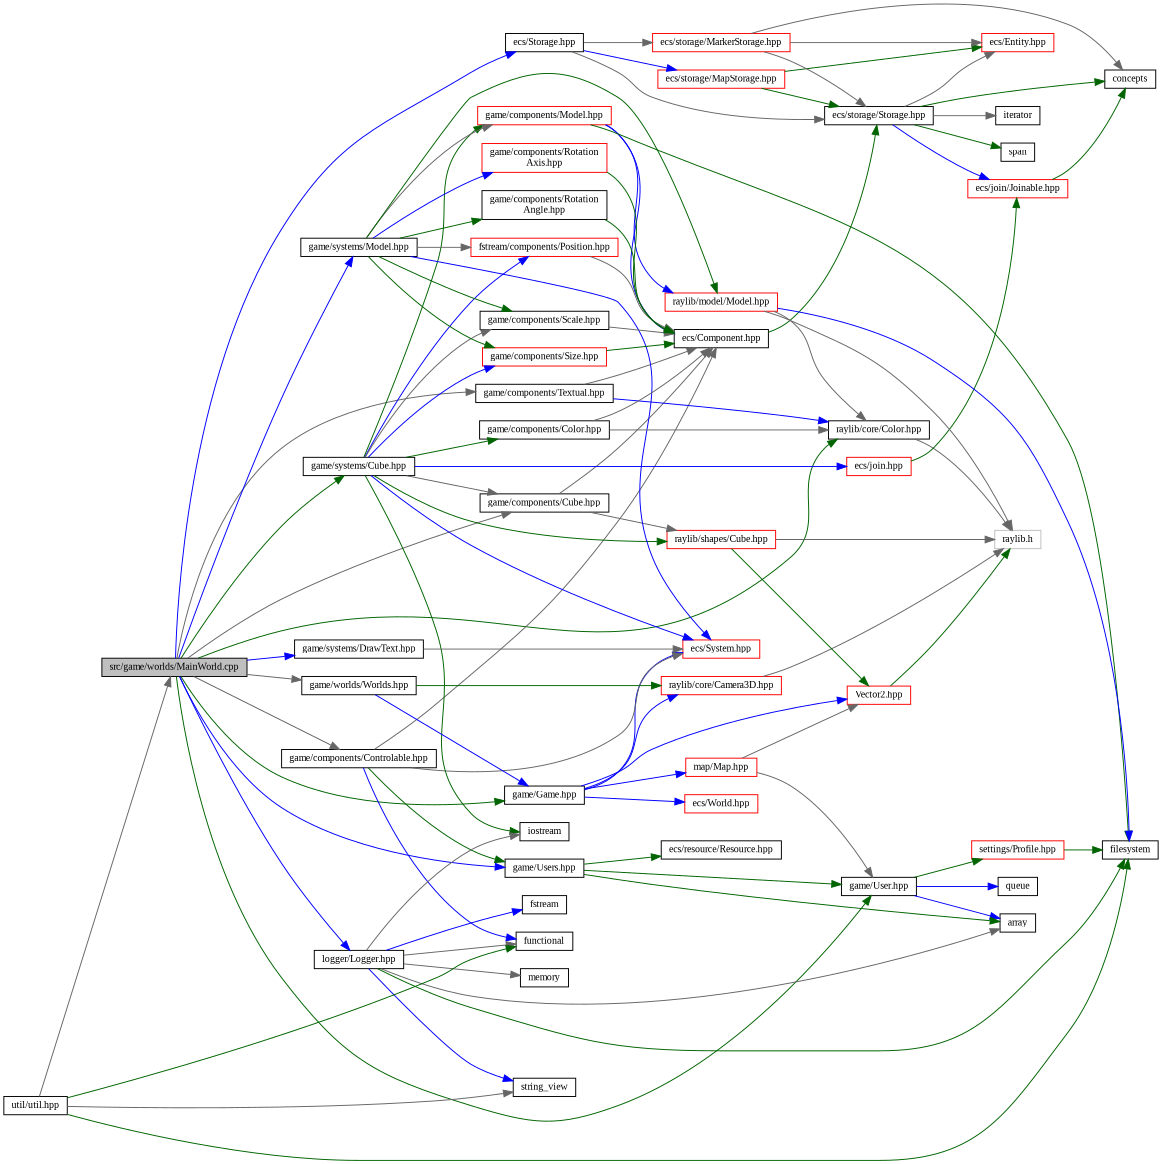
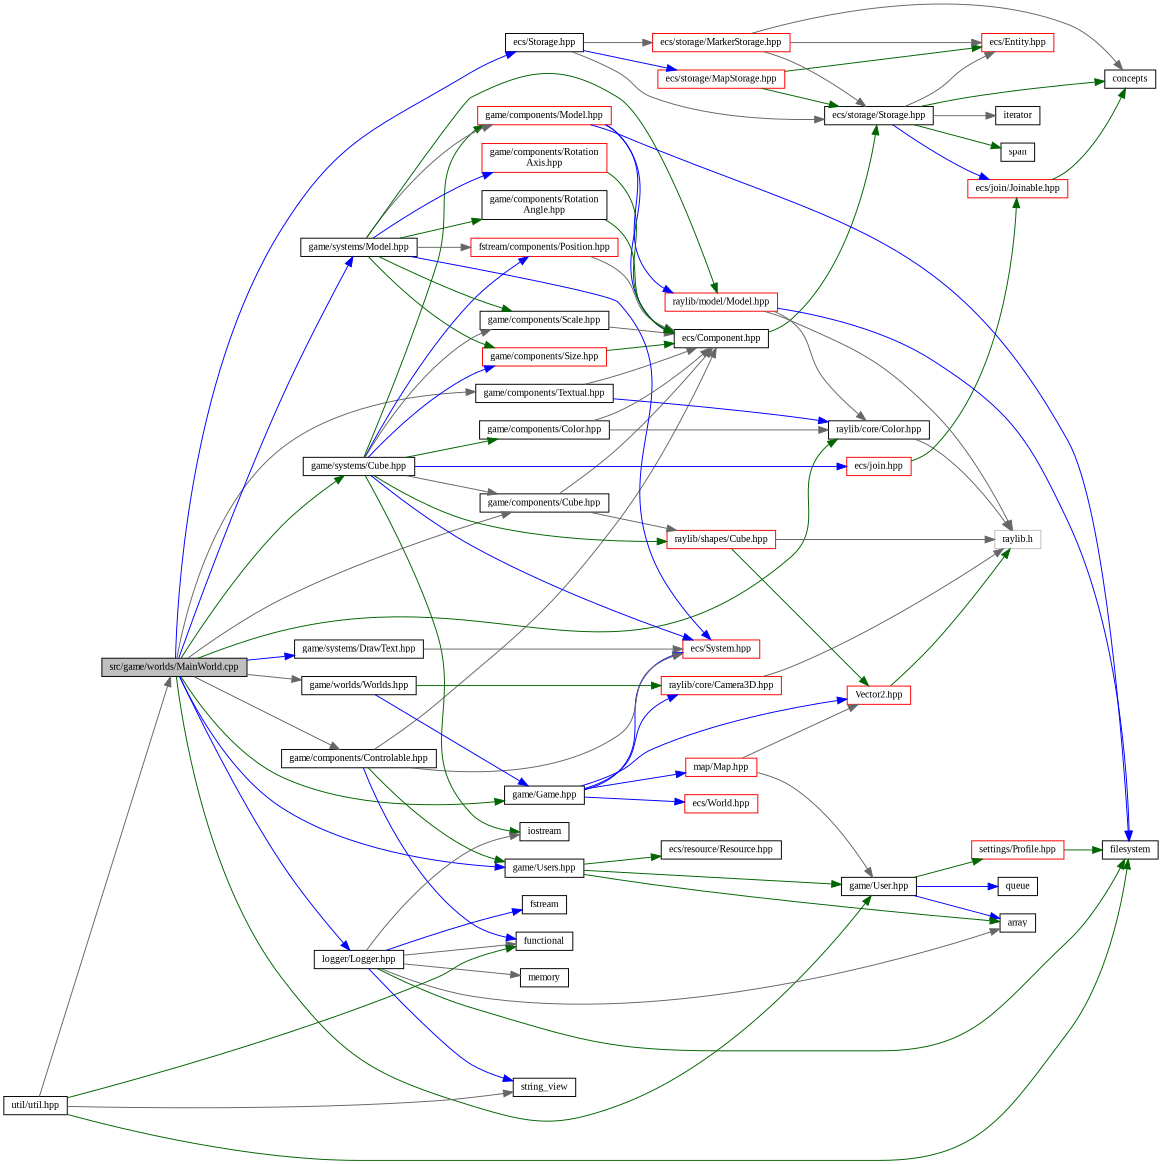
(1015, 360) -> (1015, 360)
